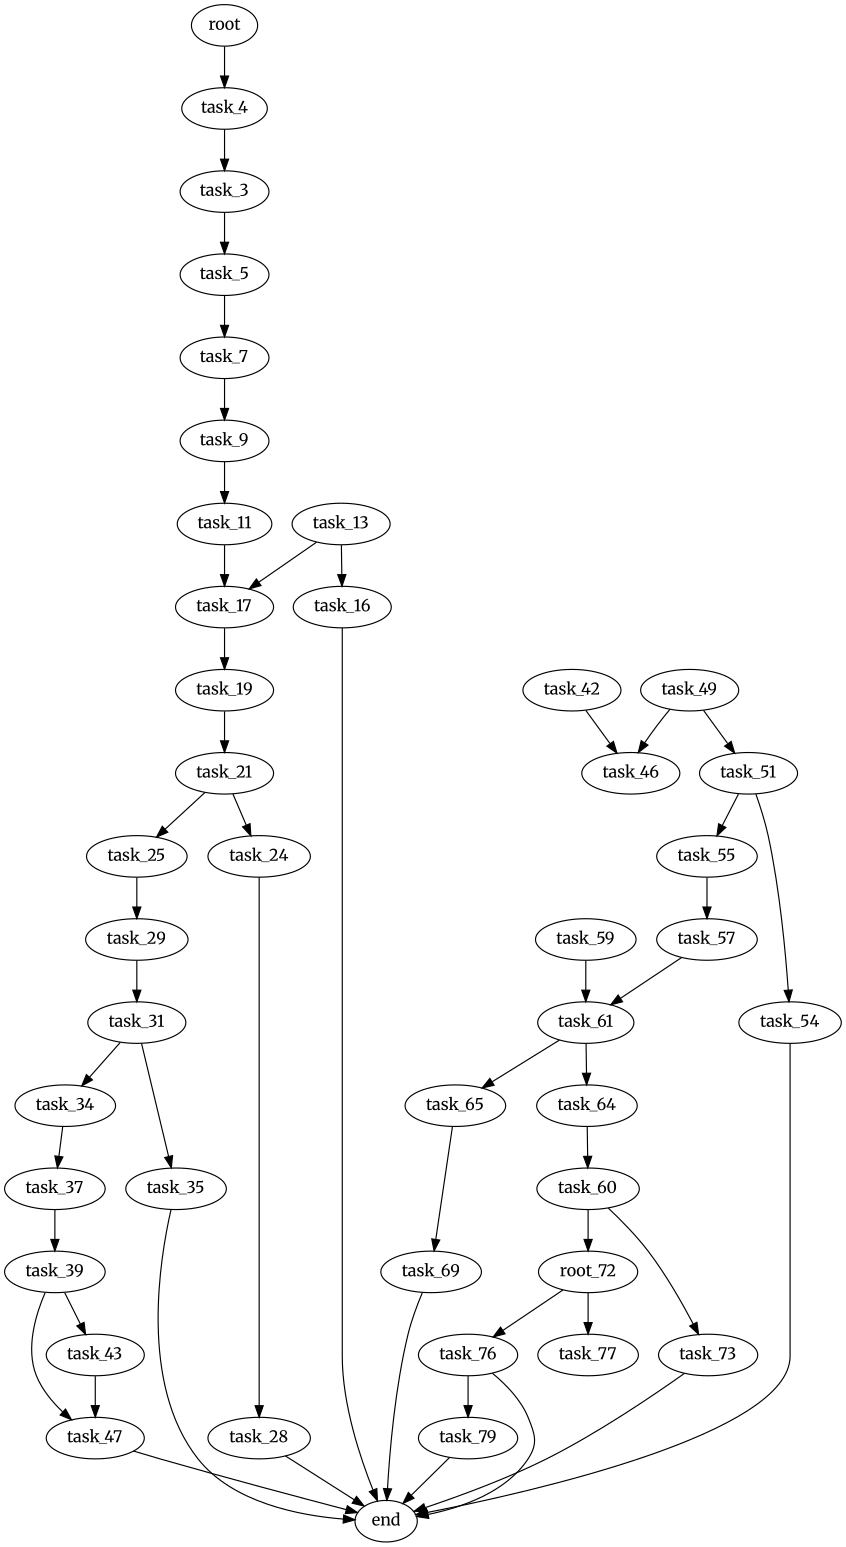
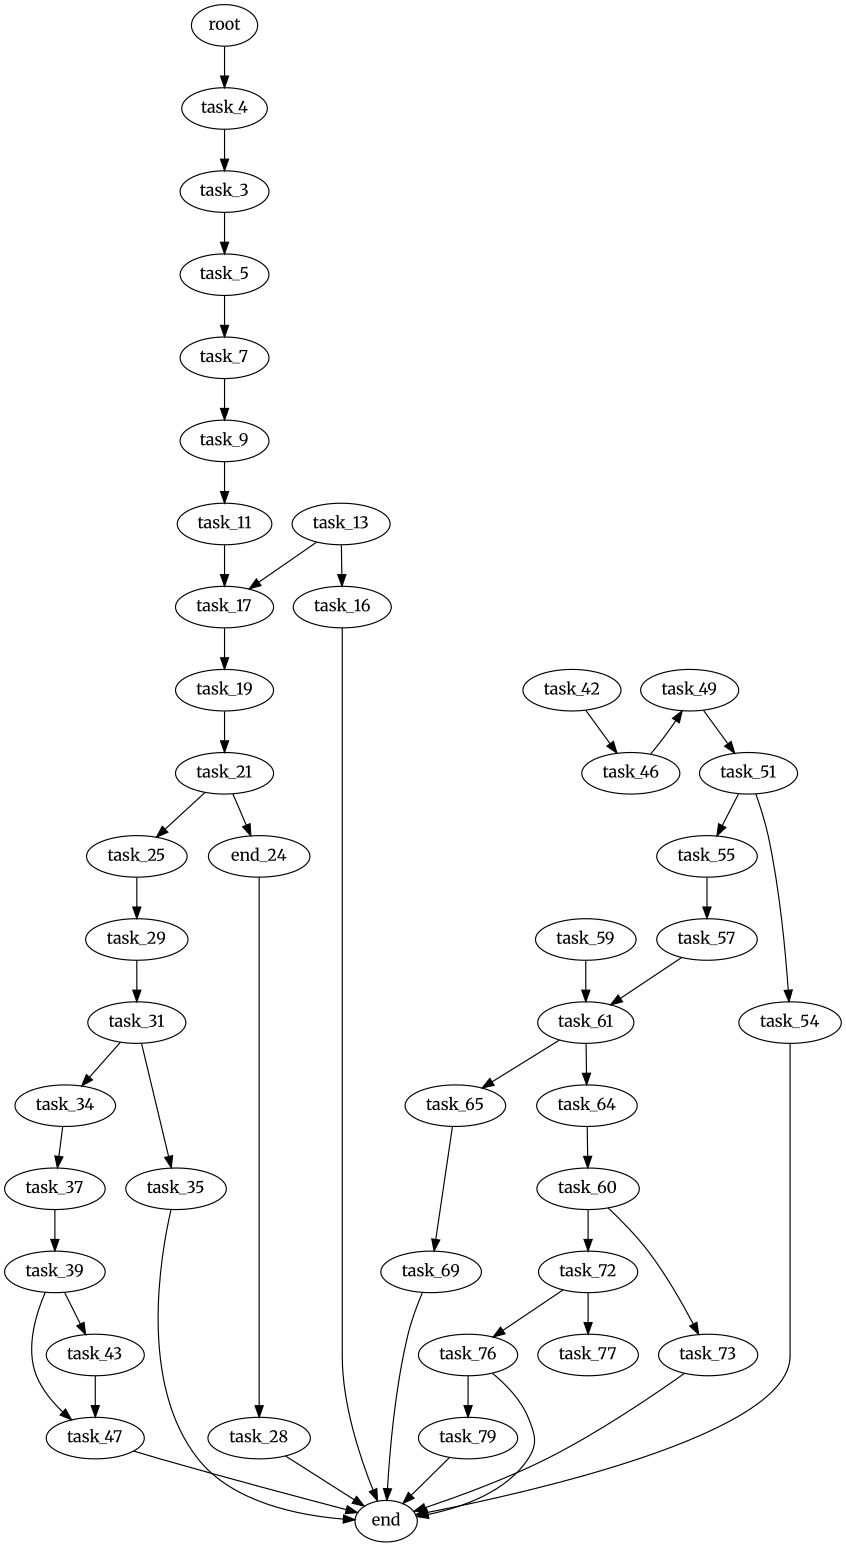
(657, 726) -> (664, 738)
(259, 856) -> (259, 856)
(588, 1272) -> (588, 1272)
